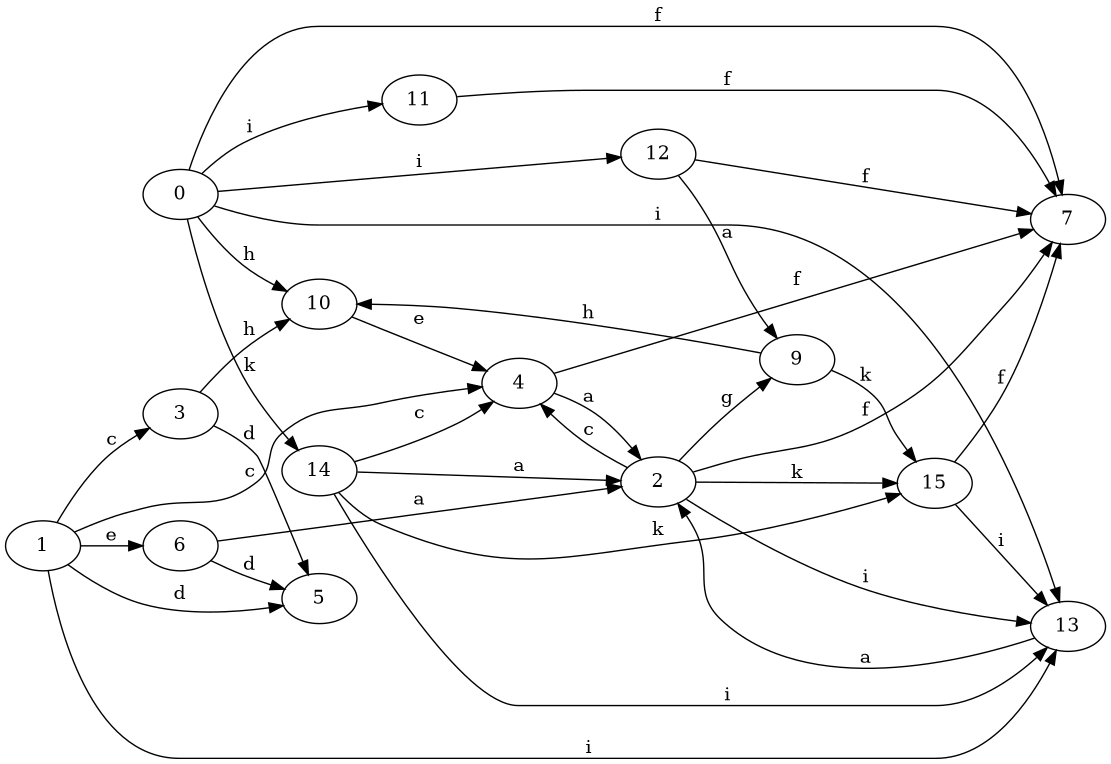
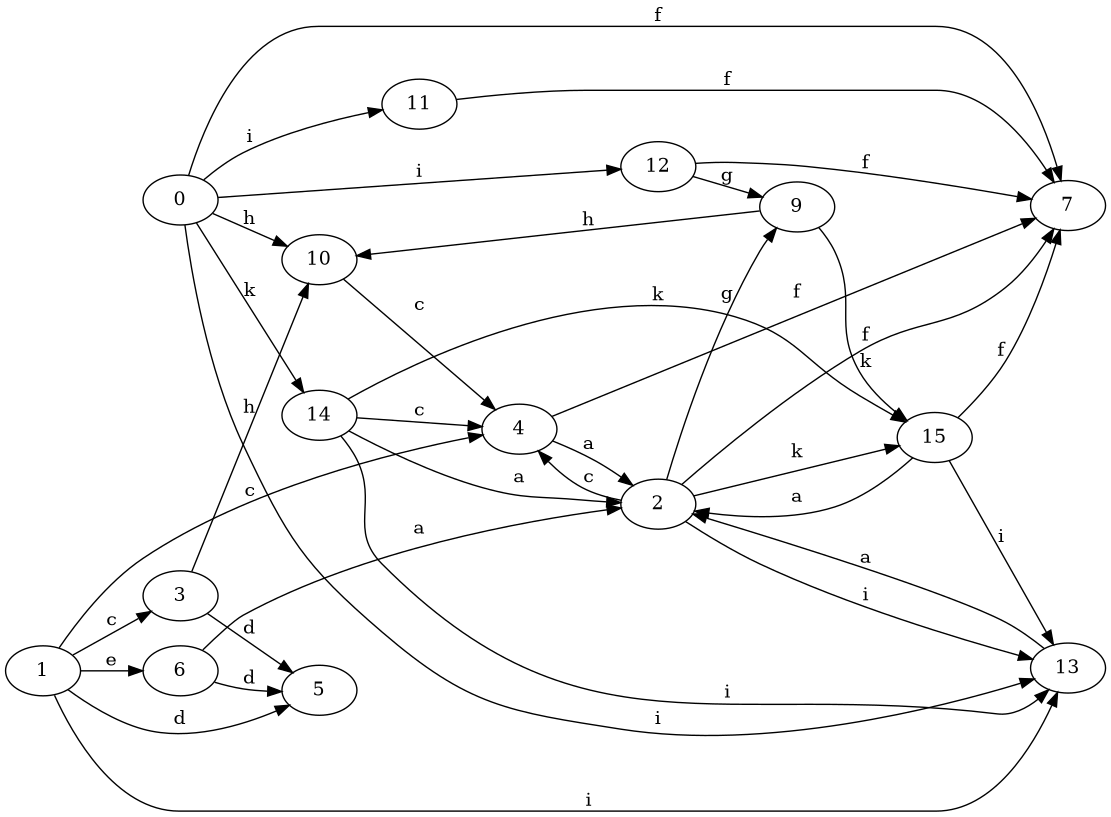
(728, 233) -> (728, 176)
(419, 319) -> (419, 305)
none -> (818, 511)
